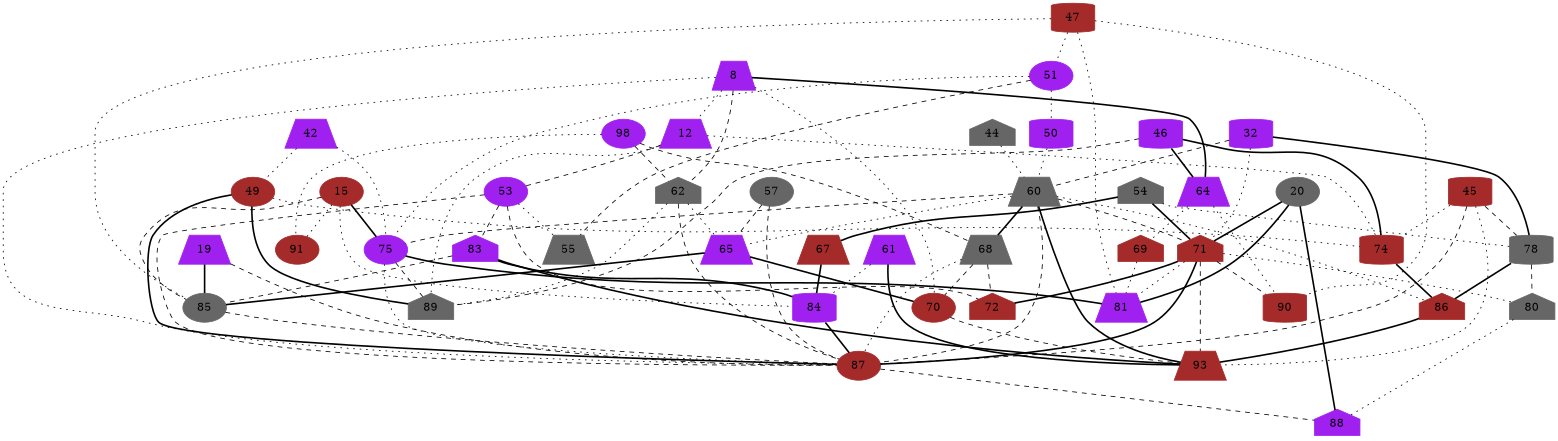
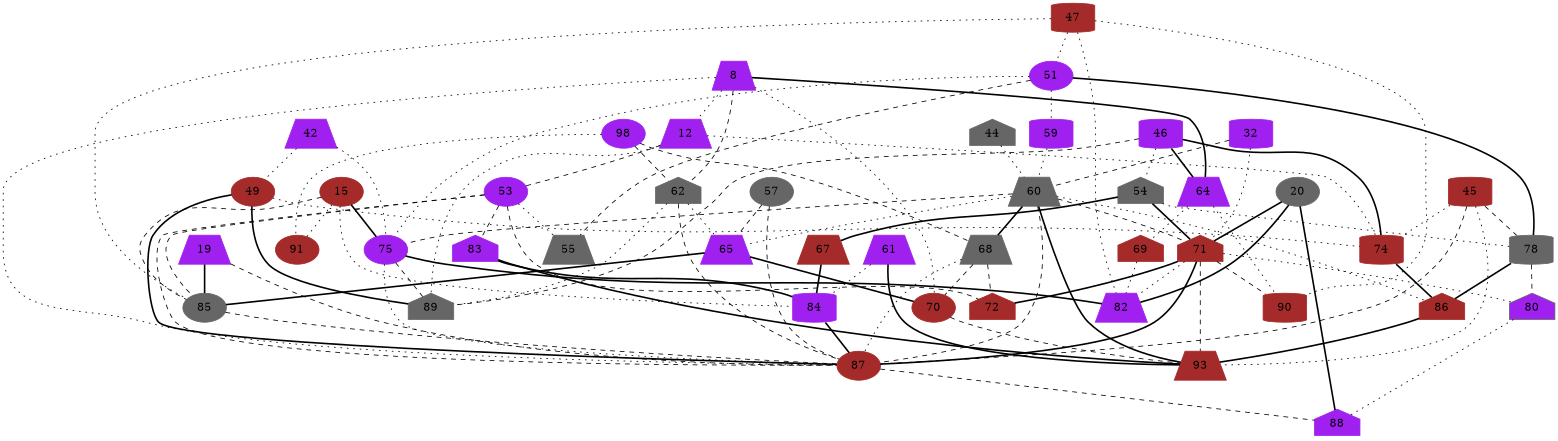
(1051, 134) -> (1051, 134)
(1420, 158) -> (1333, 110)
none -> (1149, 168)
(339, 280) -> (293, 217)
(1121, 308) -> (1121, 308)
(1532, 308) -> (1532, 308)
